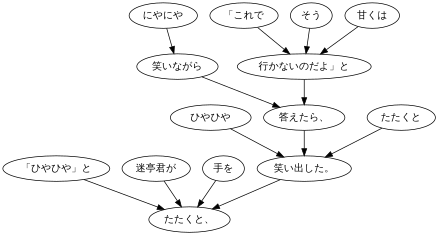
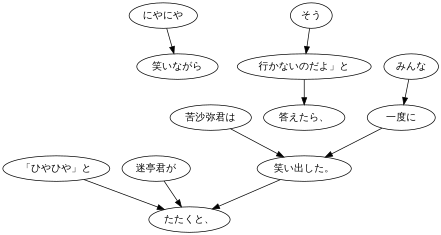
(244, 16) -> none
(372, 16) -> none
none -> (411, 67)
(237, 91) -> none
(211, 118) -> (211, 118)
(401, 118) -> (401, 118)
(304, 140) -> none
(223, 169) -> none
